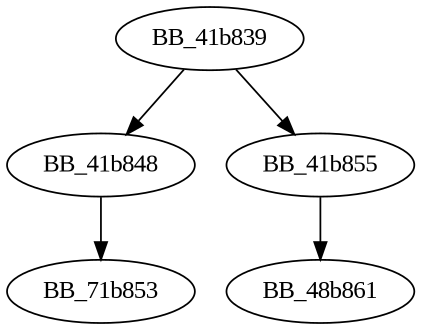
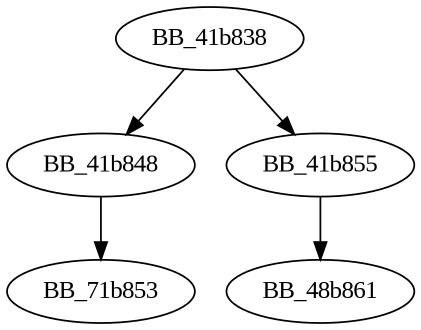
(210, 39) -> (210, 39)
